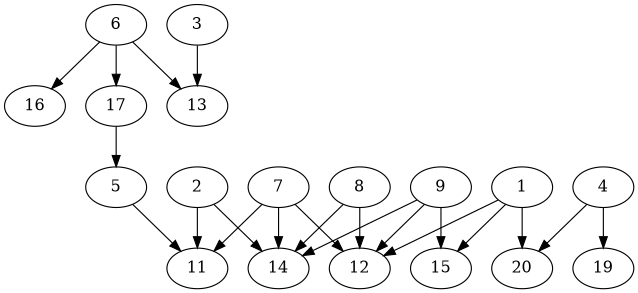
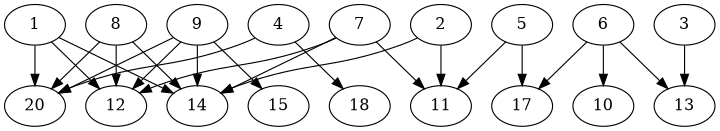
none -> (81, 60)
none -> (124, 62)
(35, 106) -> (603, 106)
(116, 141) -> (522, 60)
(486, 224) -> (108, 62)
(603, 268) -> (360, 106)
